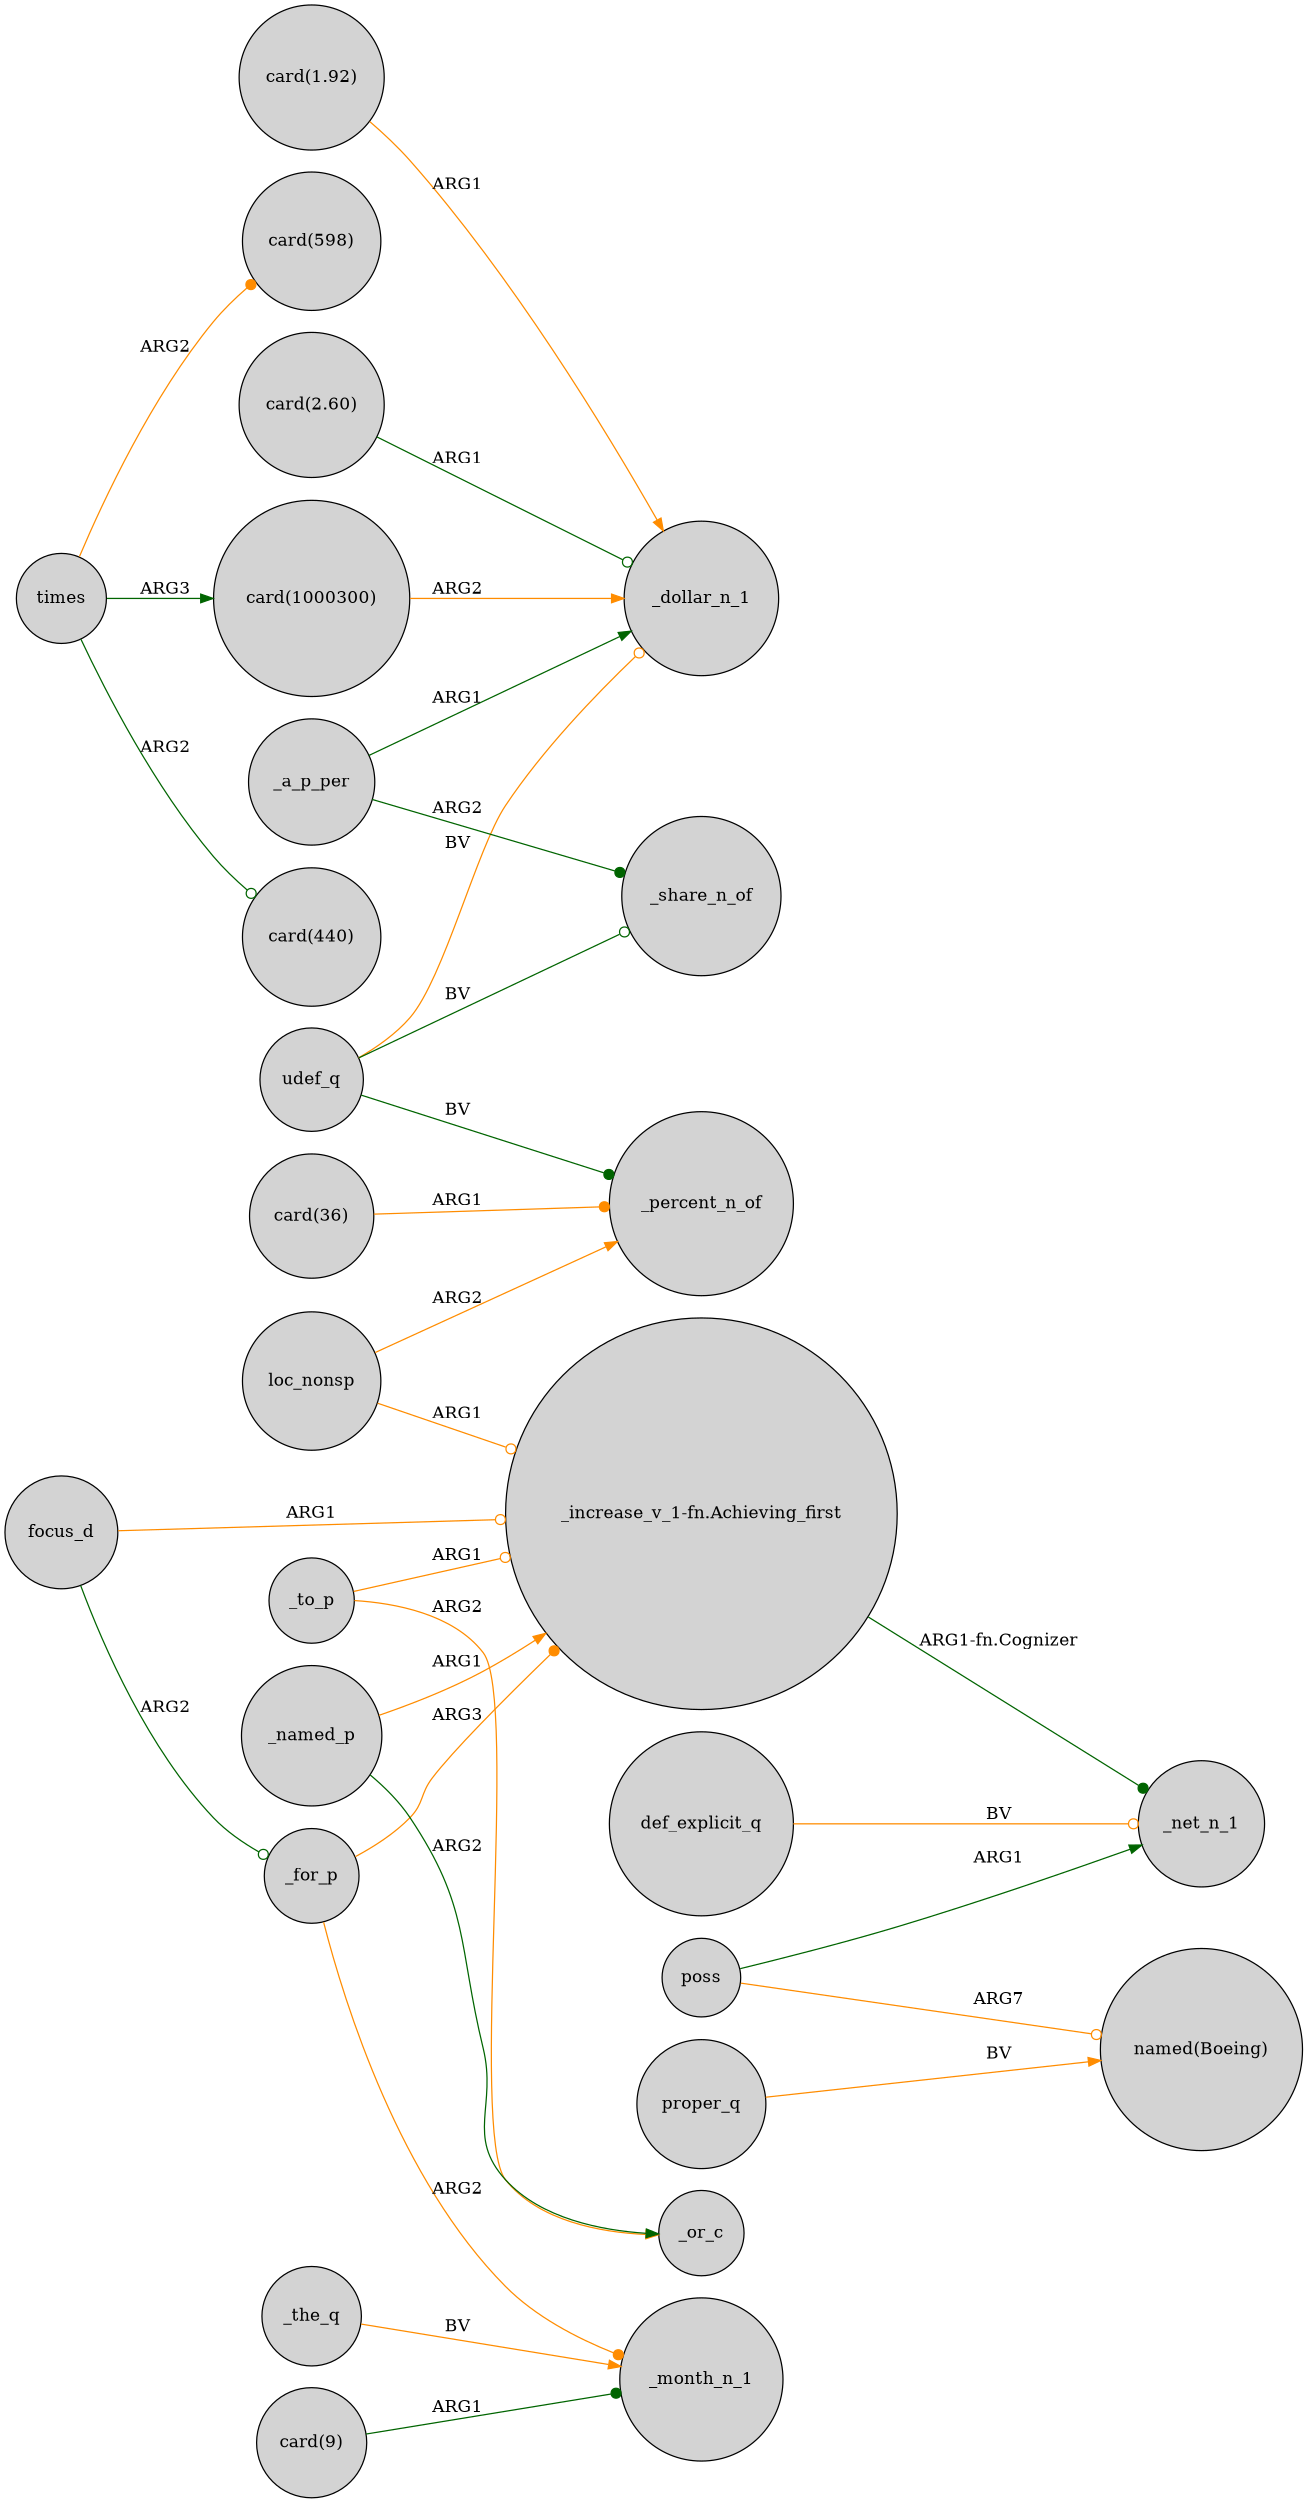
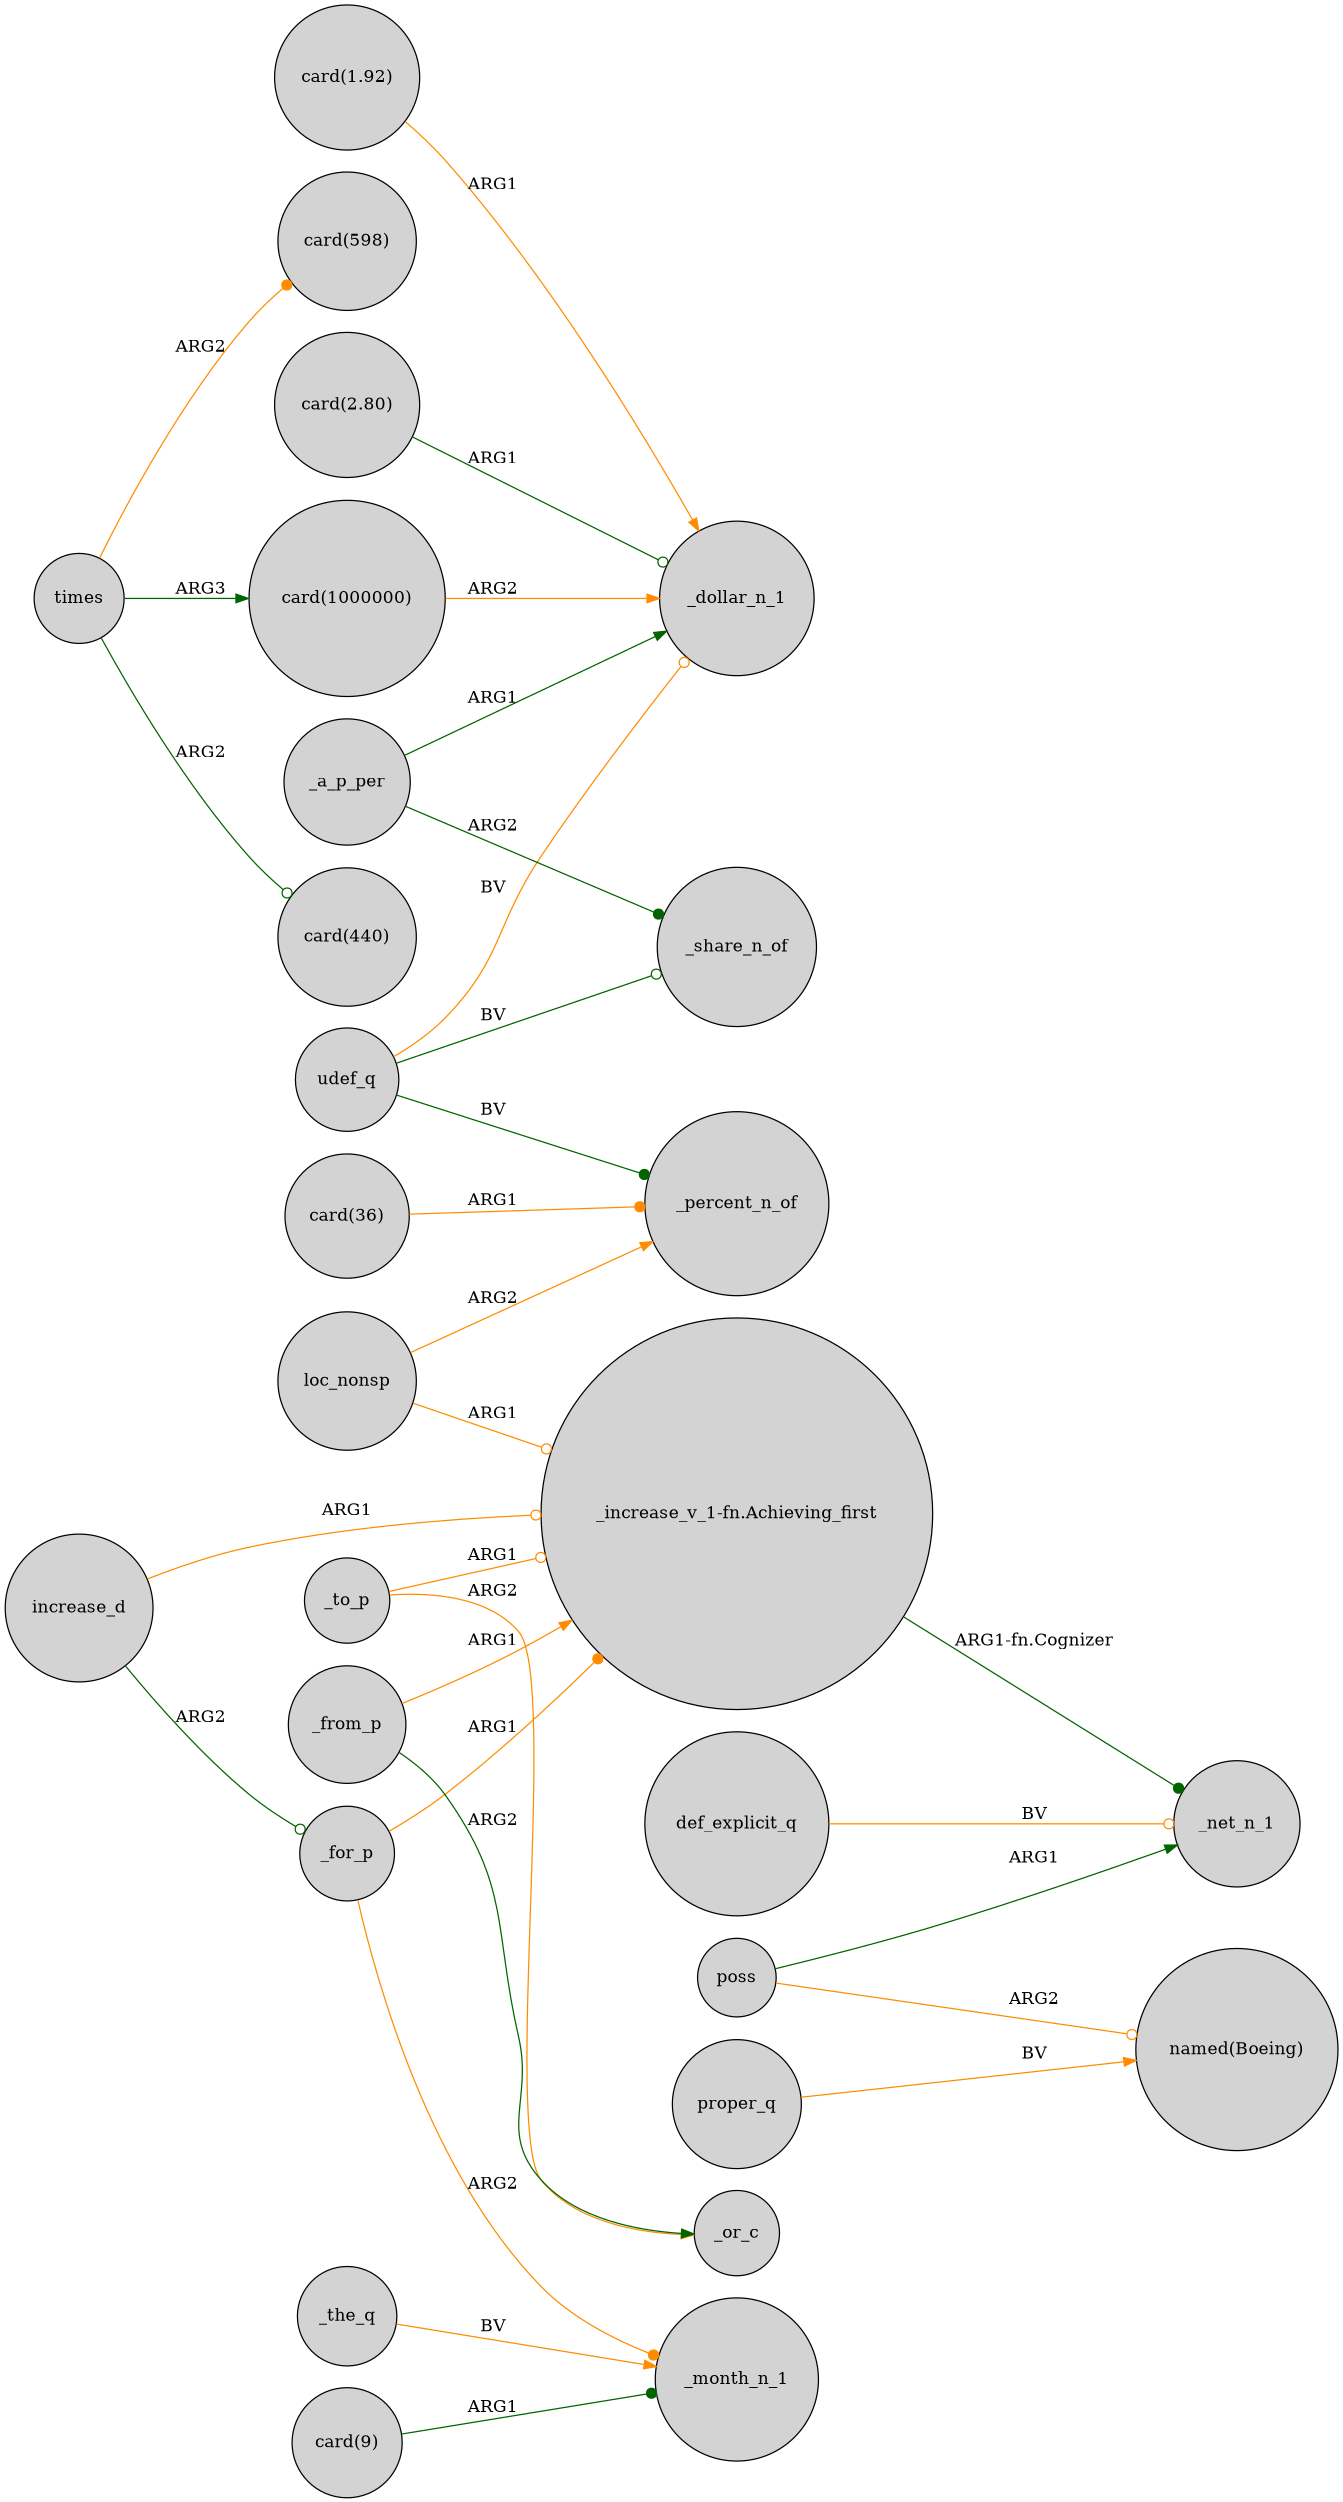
(312, 405) -> (347, 405)
(312, 598) -> (347, 598)
(61, 1532) -> (79, 1608)
(458, 1715) -> (493, 1728)
(312, 1736) -> (347, 1725)
(999, 1999) -> (1034, 1999)
